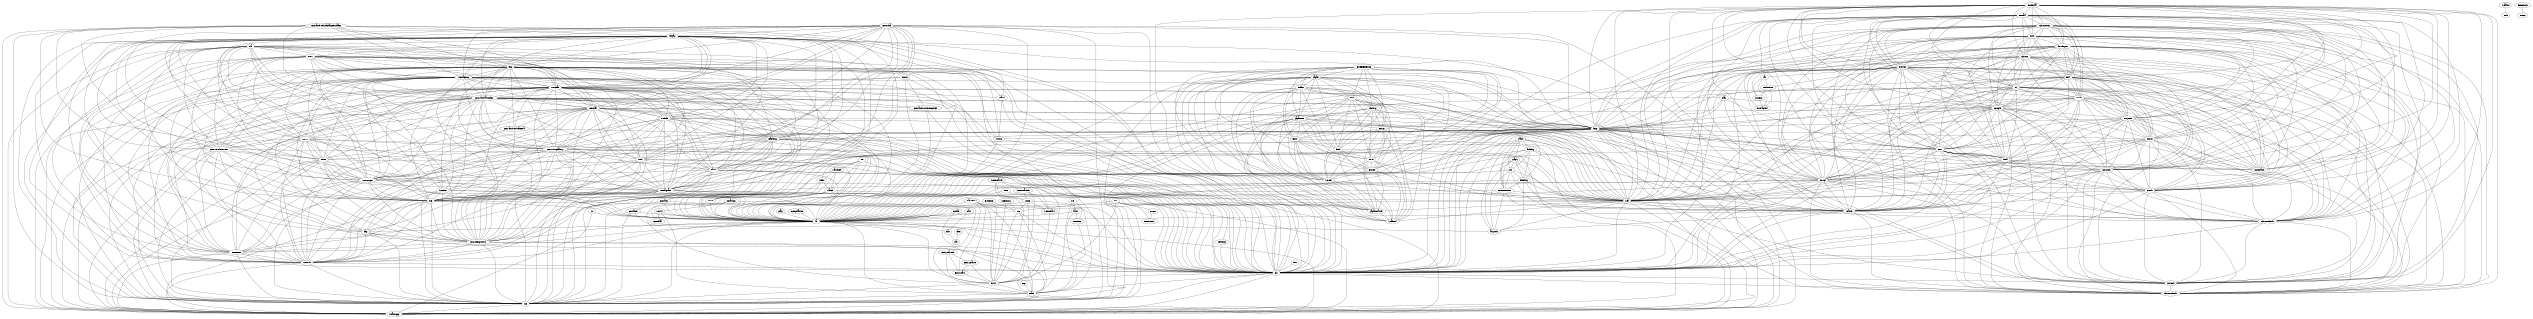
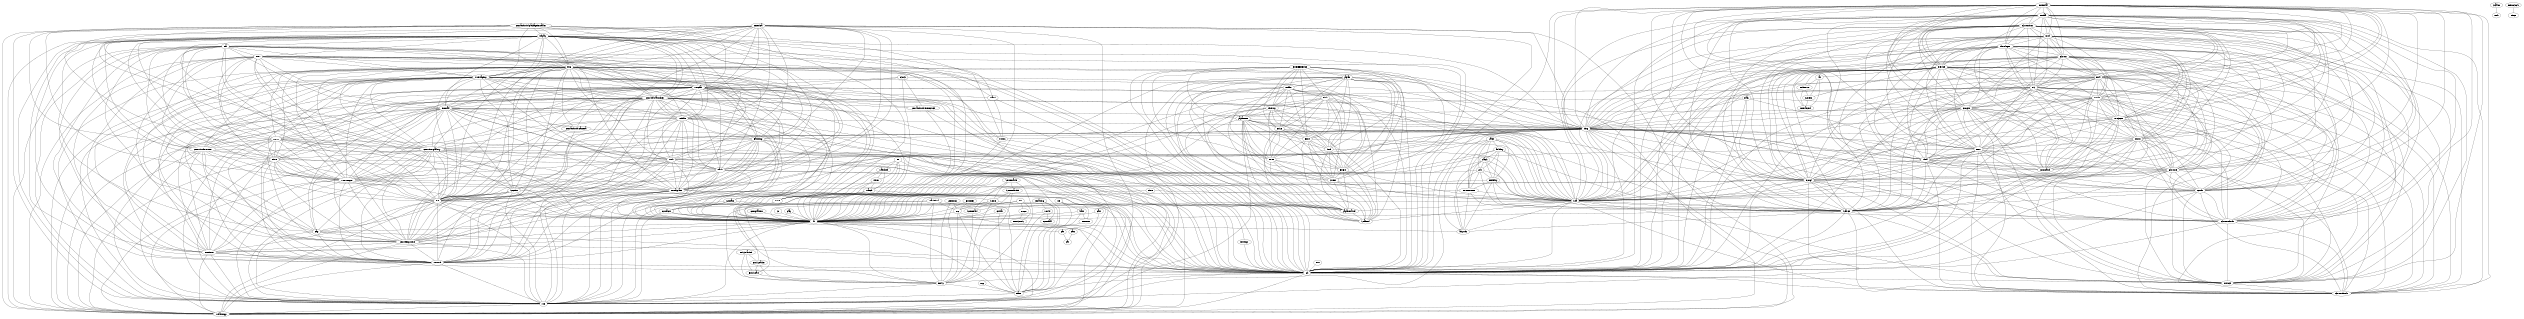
(502, 270) -> (1079, 301)
(902, 302) -> none
